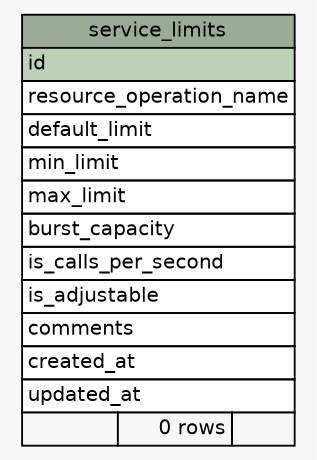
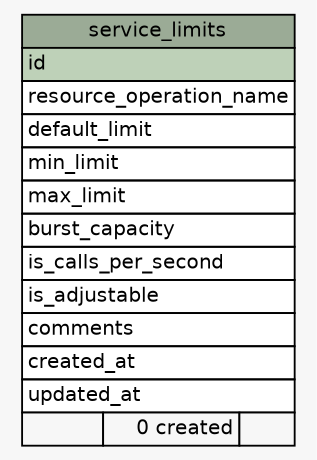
(192, 428) -> (185, 428)
